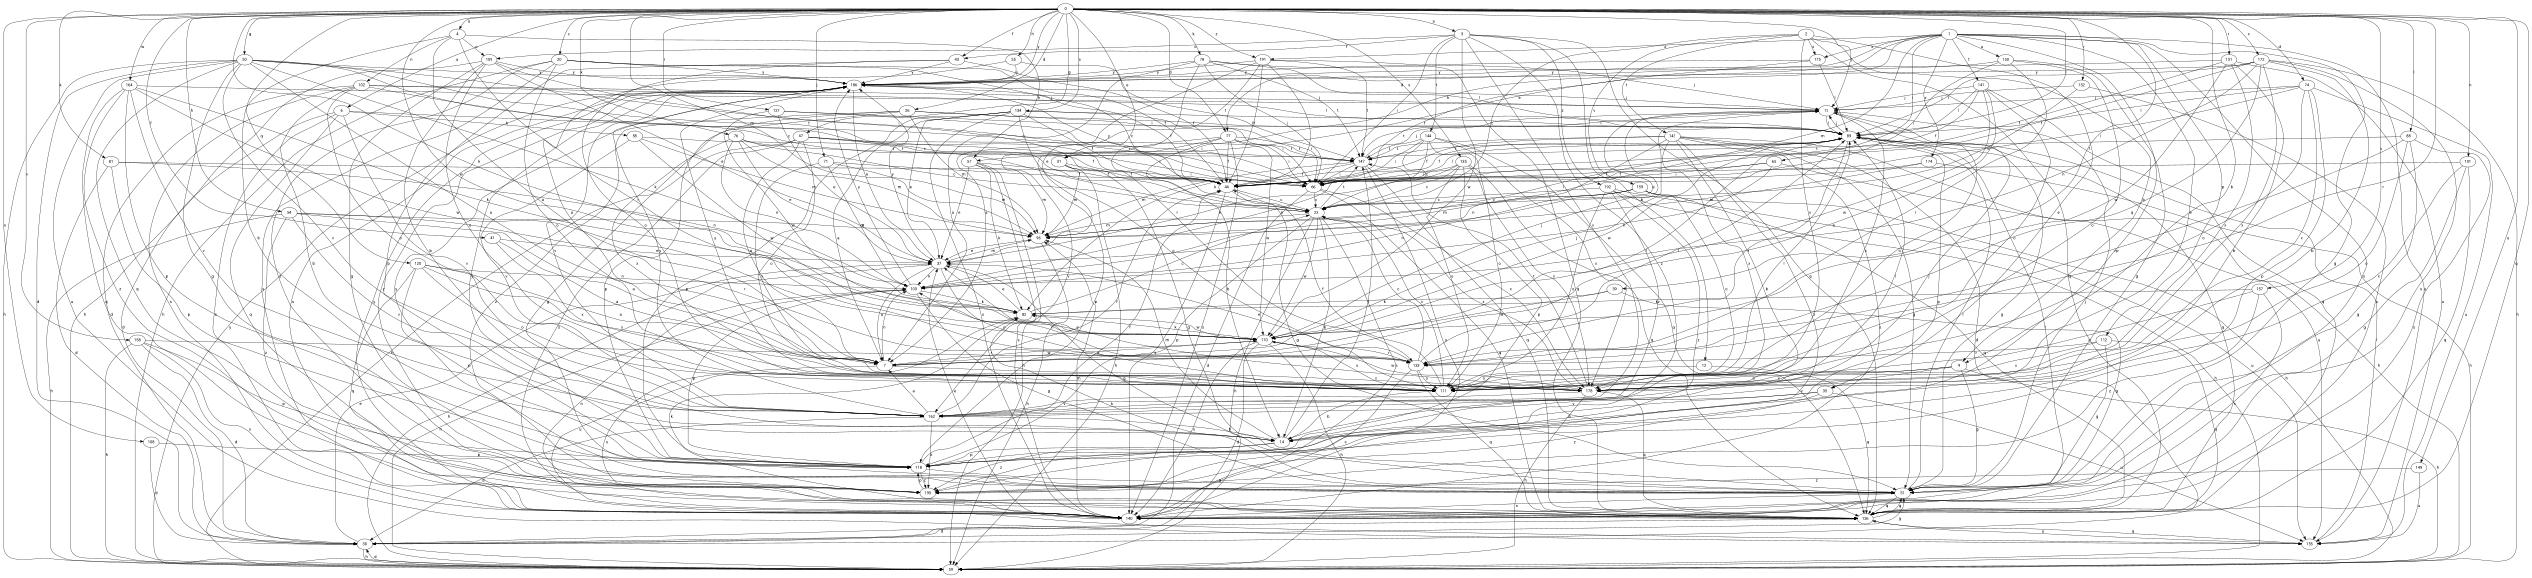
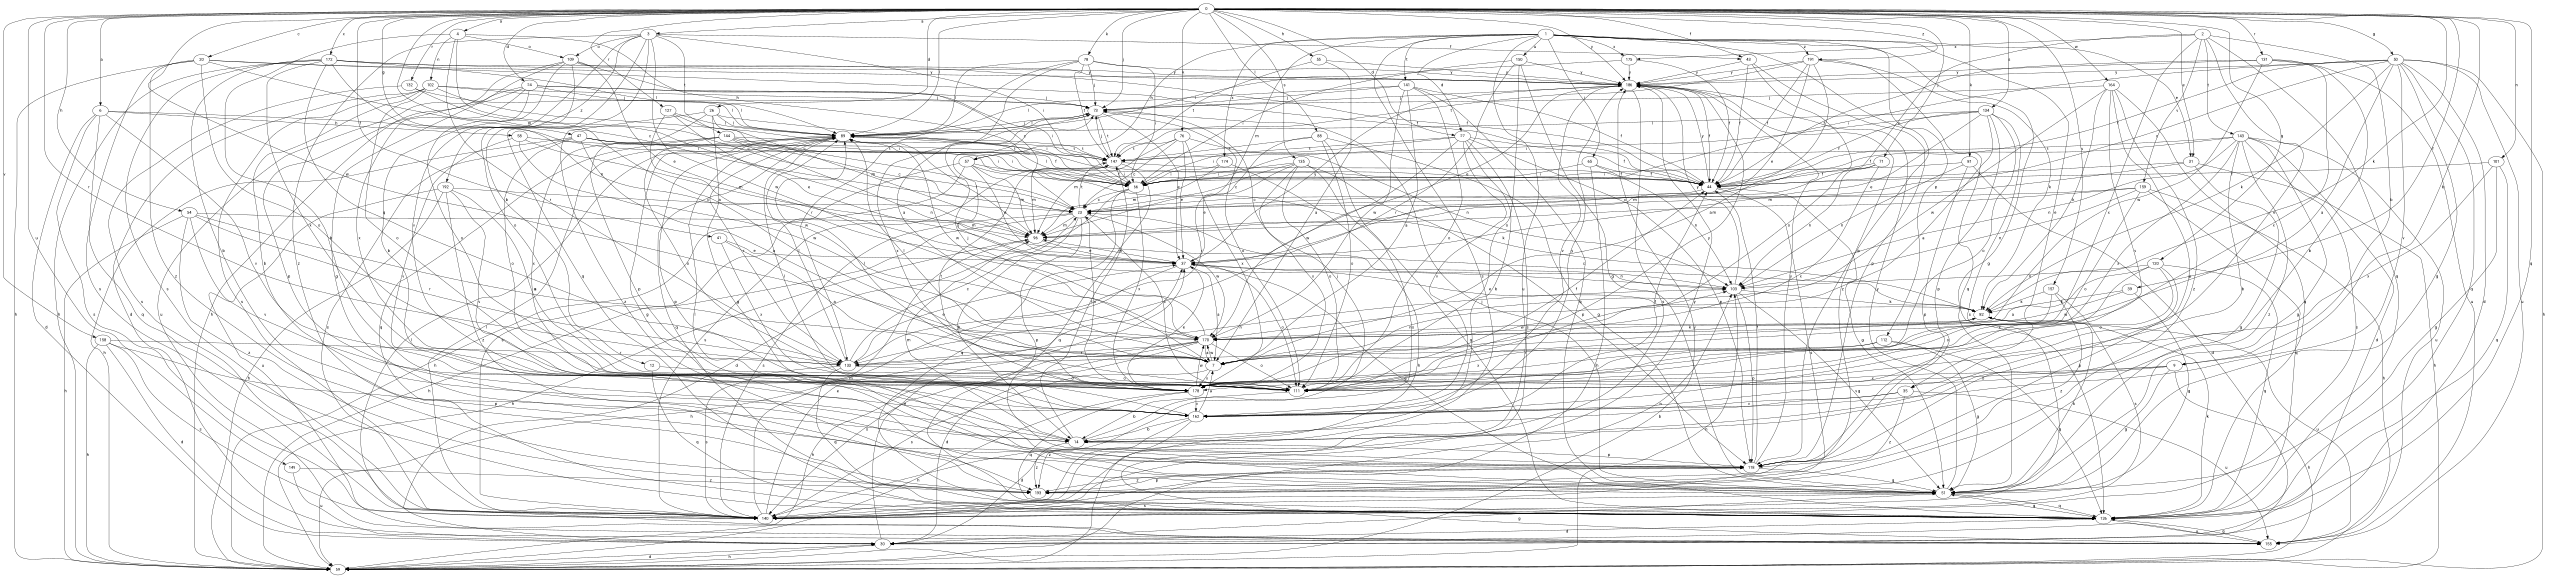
(151, 442) -> none
